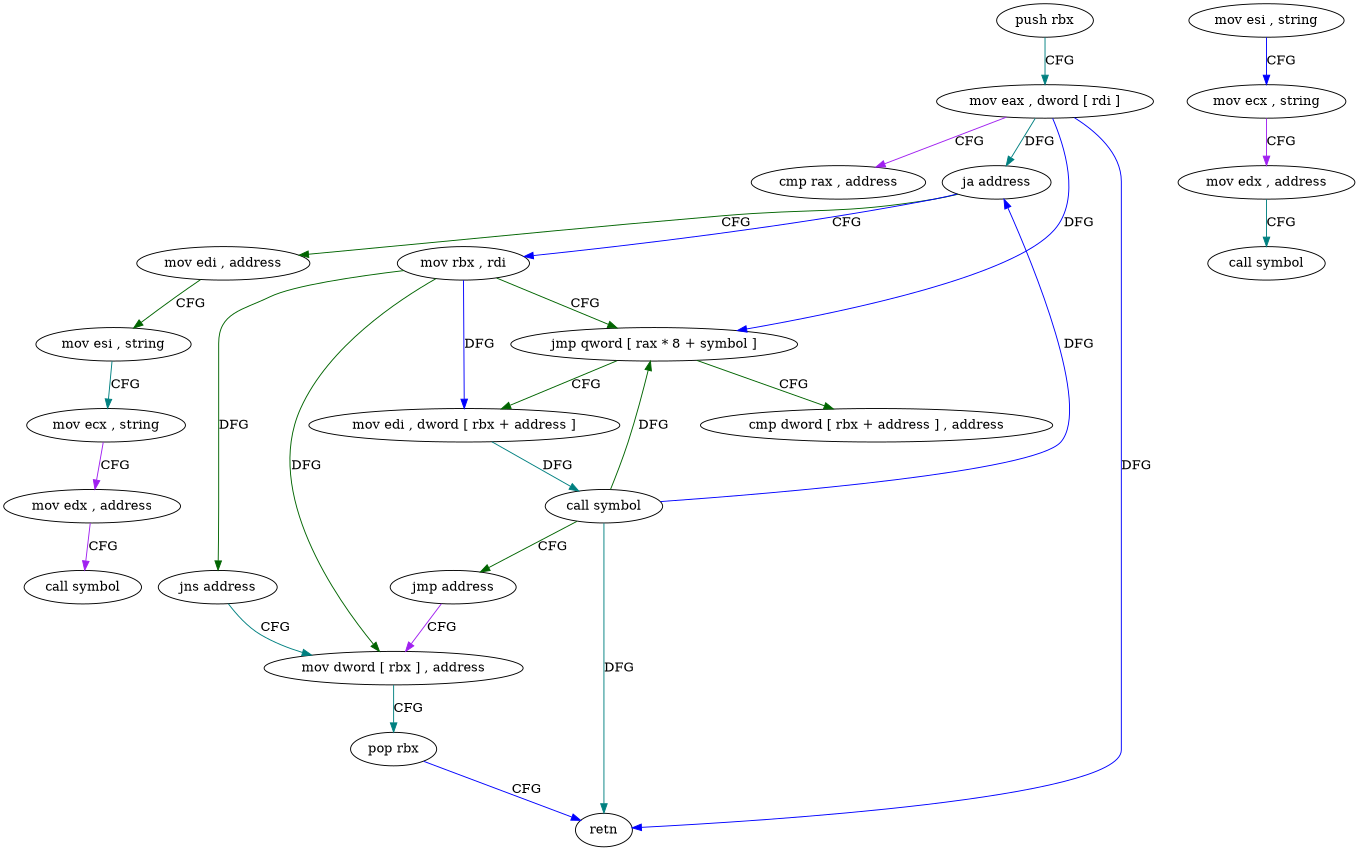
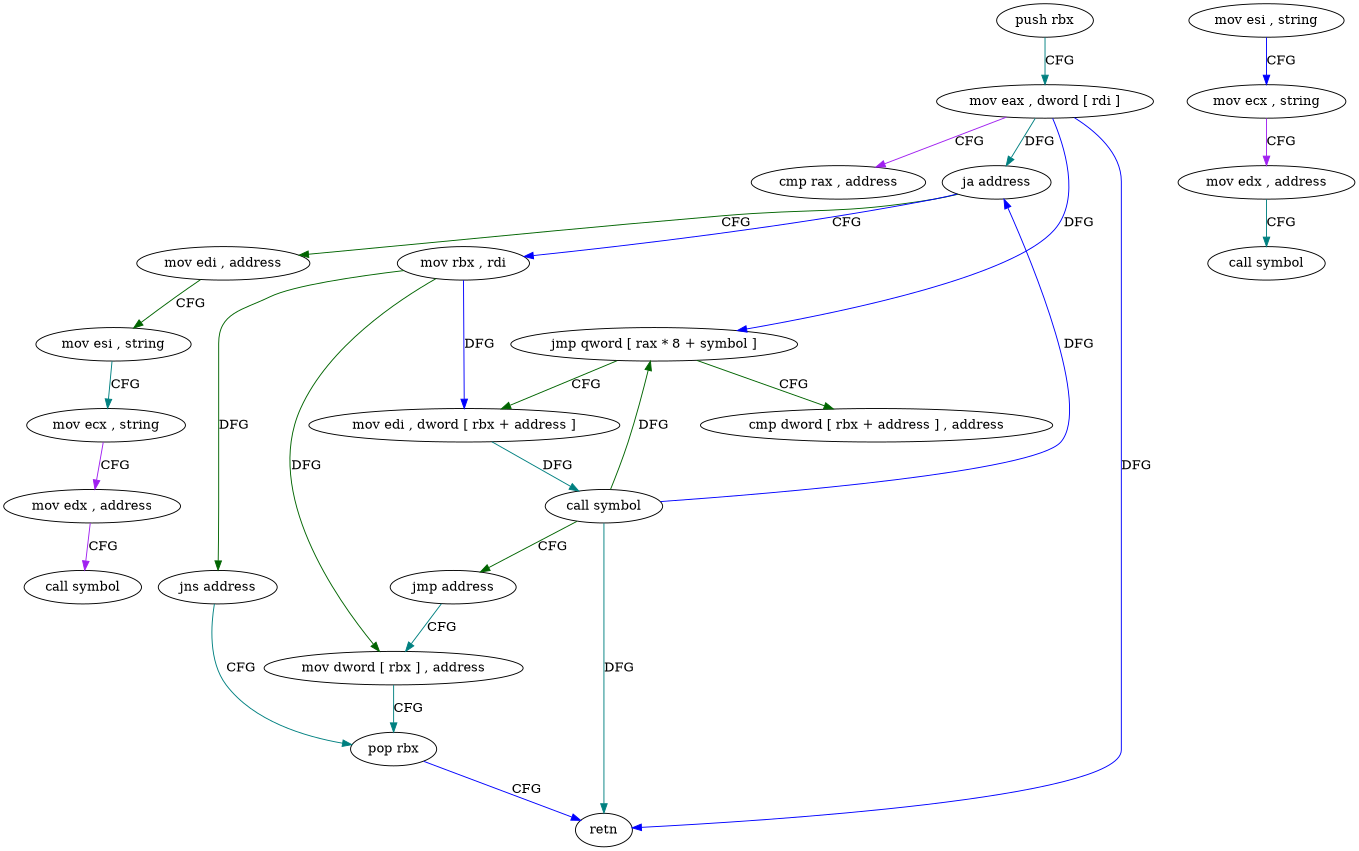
(552, 301) -> none
(426, 624) -> (426, 624)
(261, 635) -> (243, 702)
